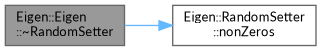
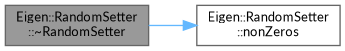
(65, 25) -> (77, 25)
